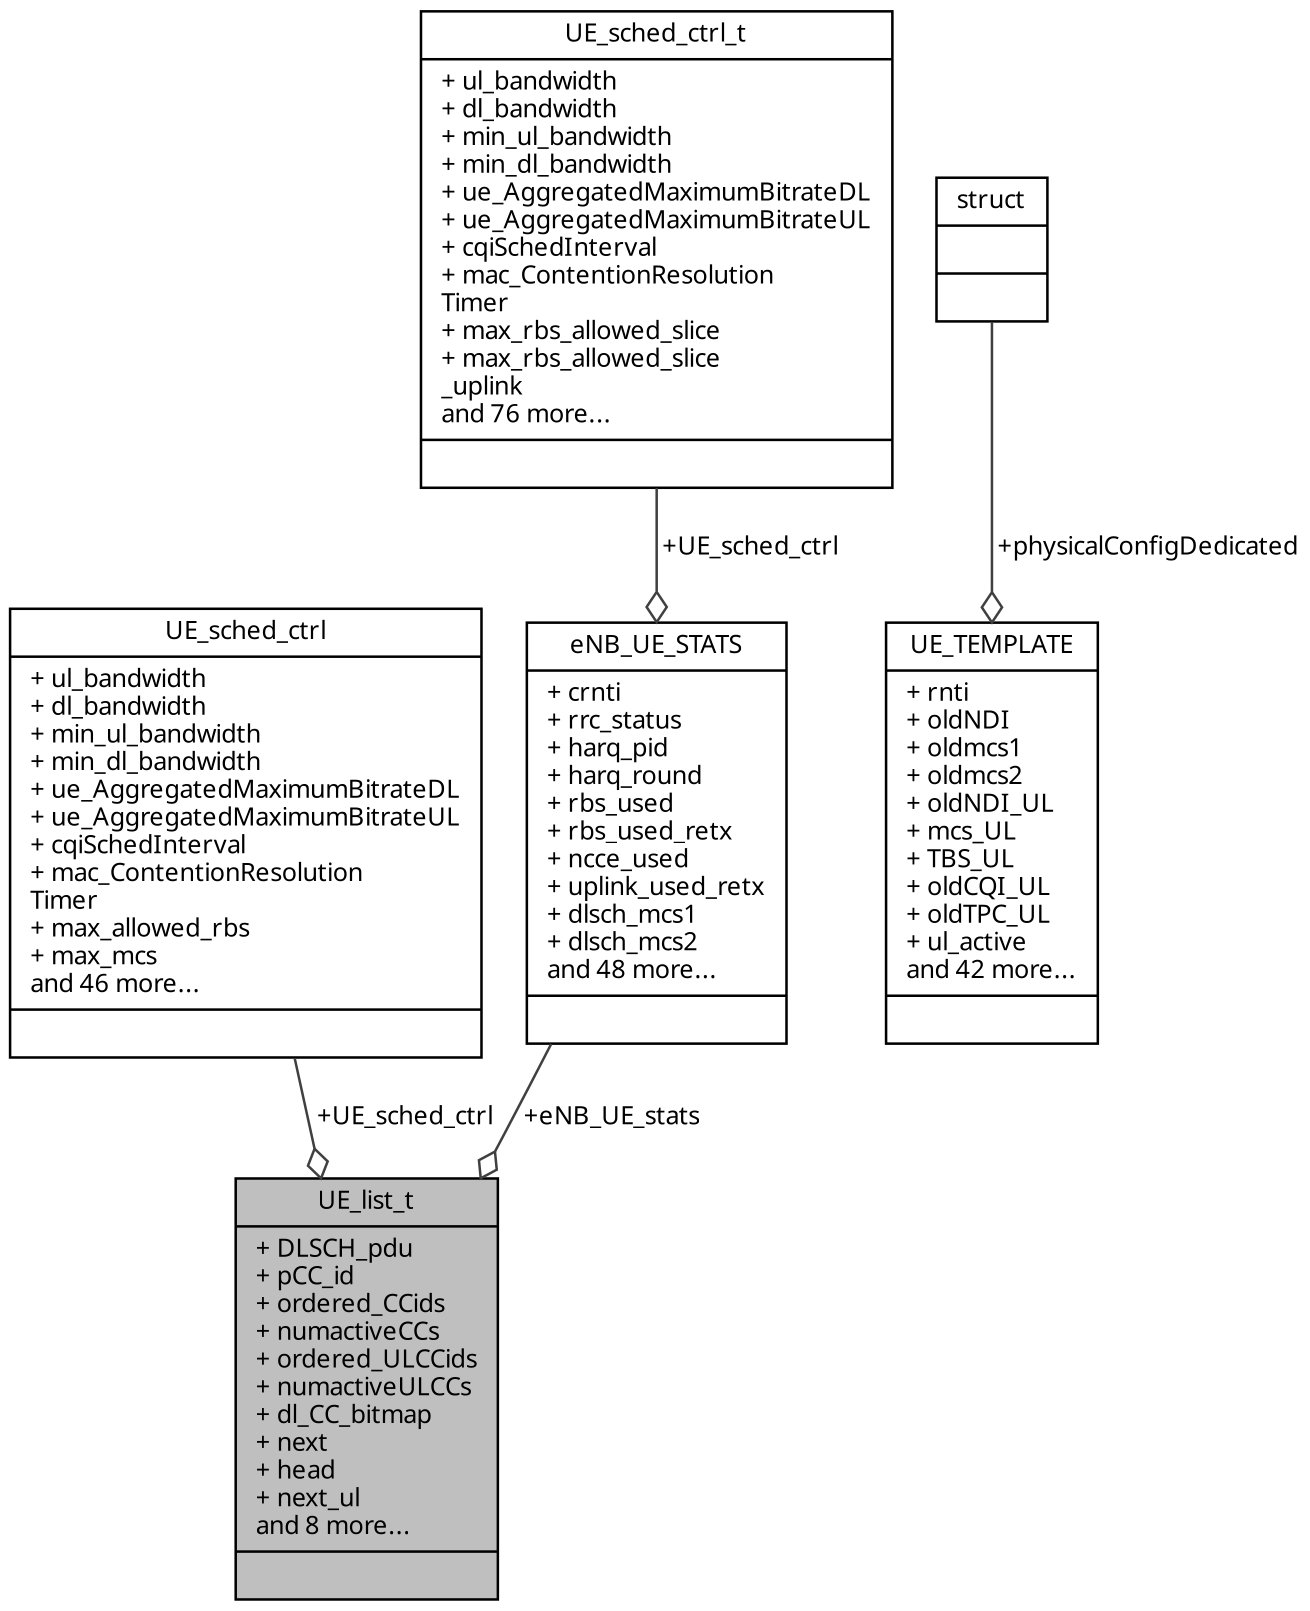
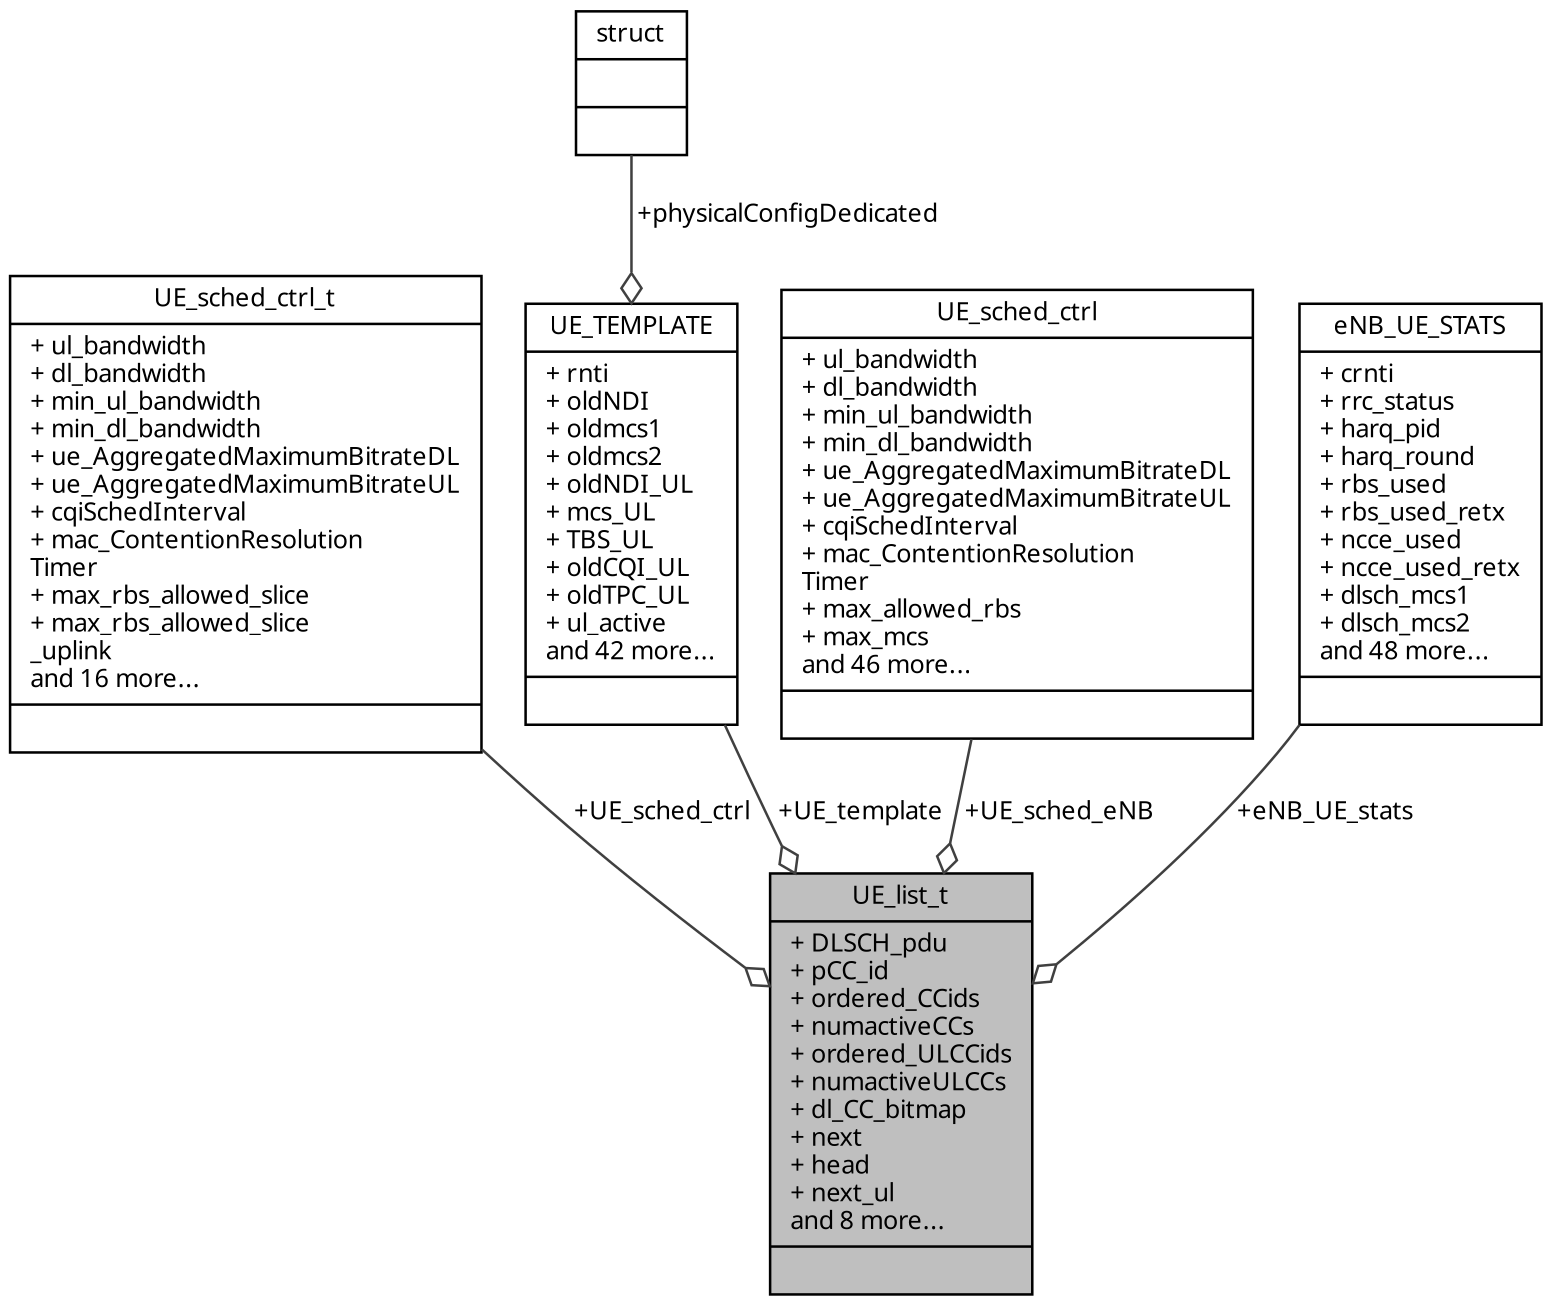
(527, 415) -> (116, 679)
(657, 540) -> (610, 862)
none -> (753, 785)
(657, 887) -> (1420, 568)
(403, 1118) -> (1057, 813)
